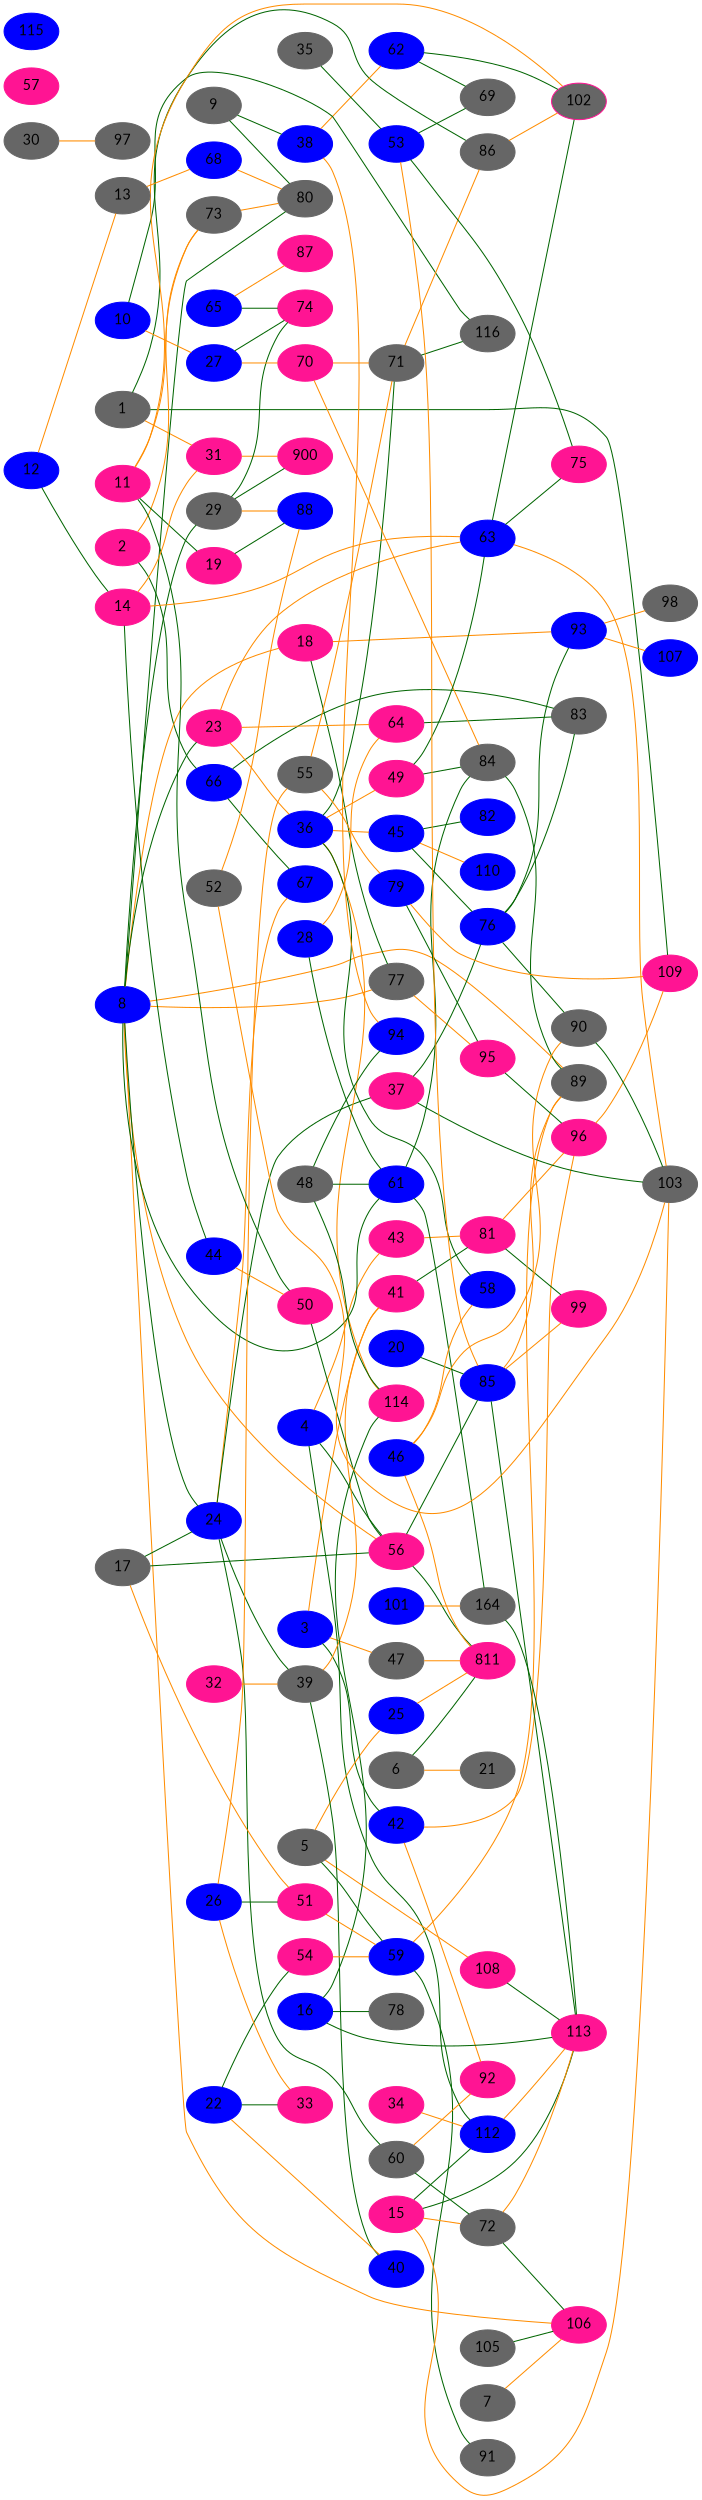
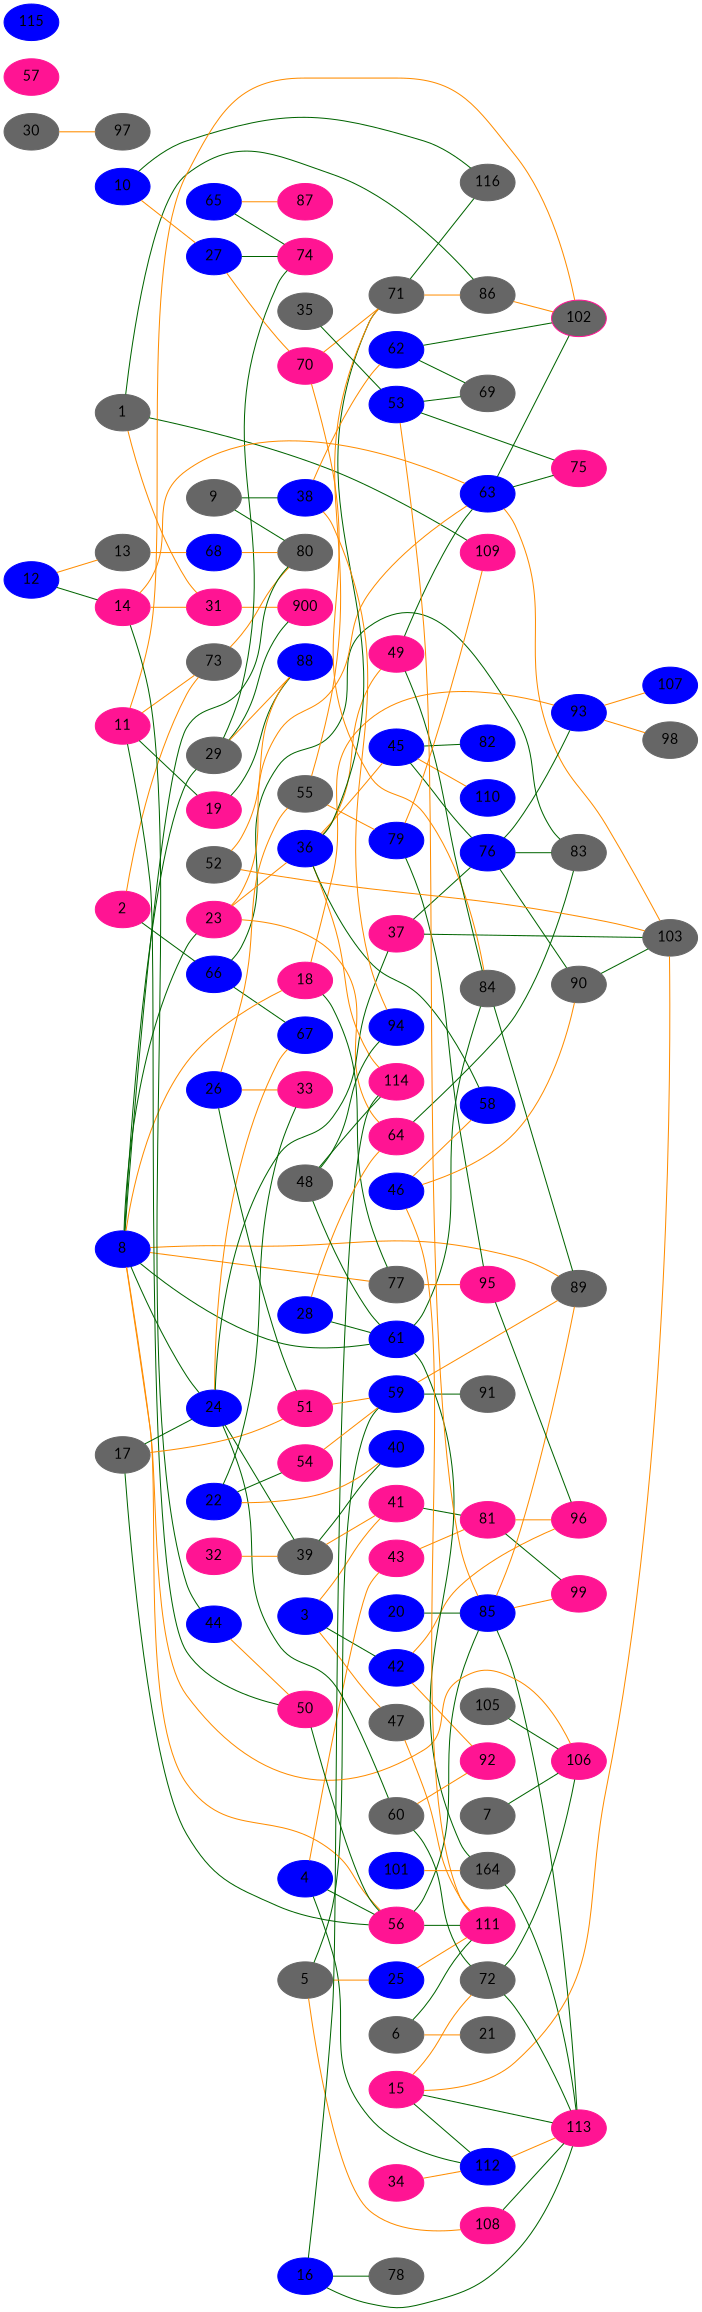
(635, 1060) -> none
(488, 1661) -> (488, 1925)
(543, 2138) -> (541, 2050)
(533, 2364) -> (532, 1789)
